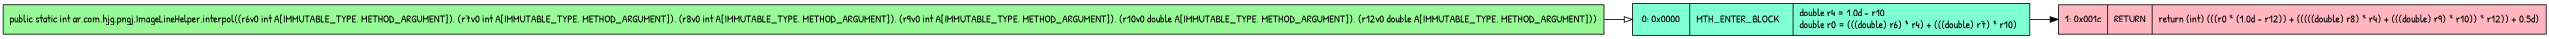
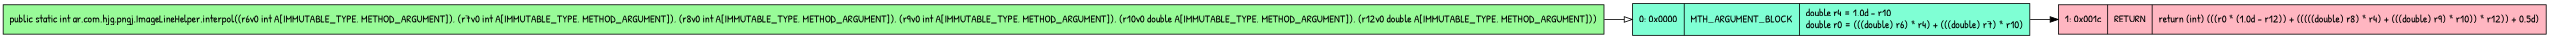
(1738, 19) -> (1742, 19)
